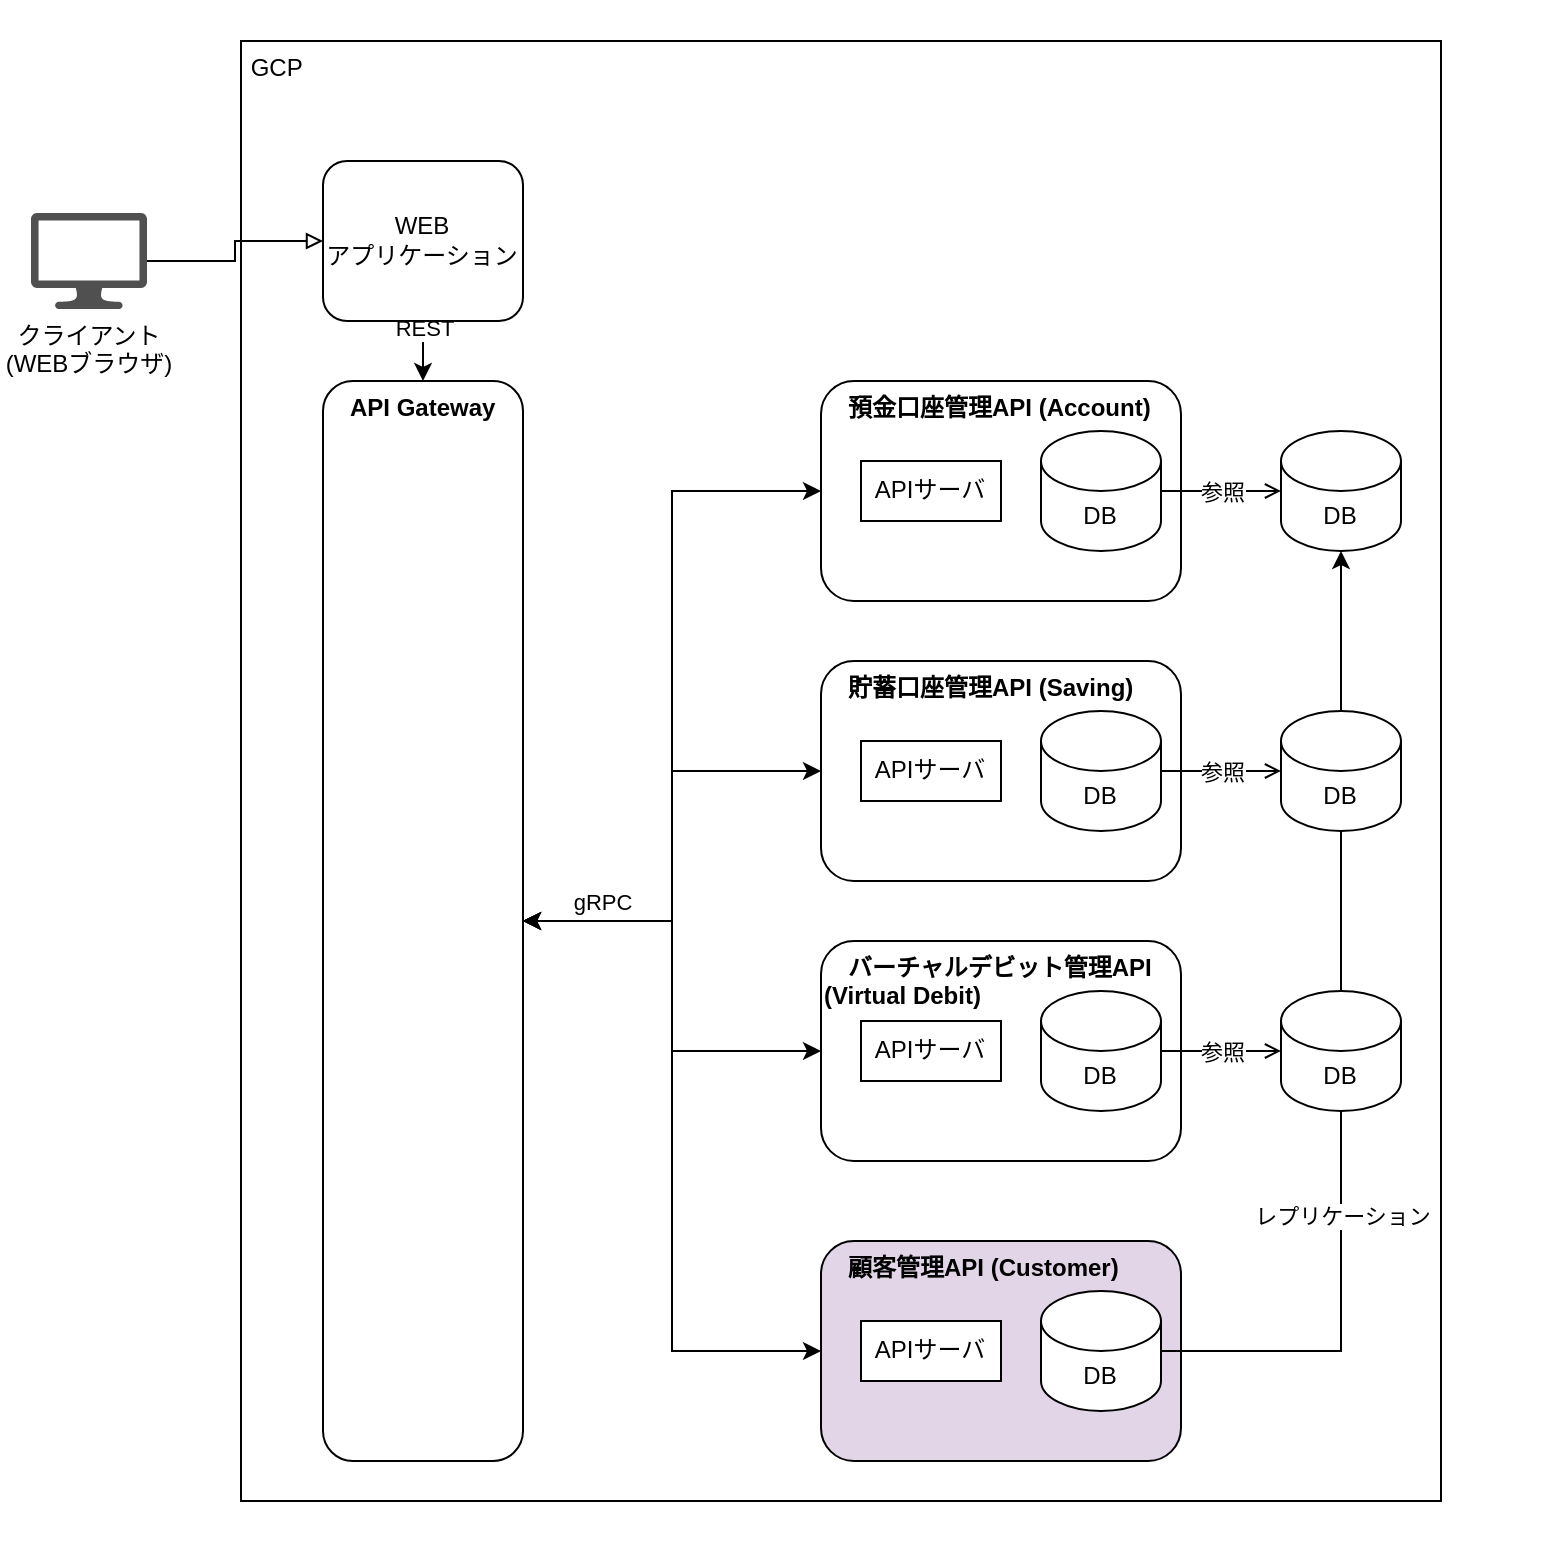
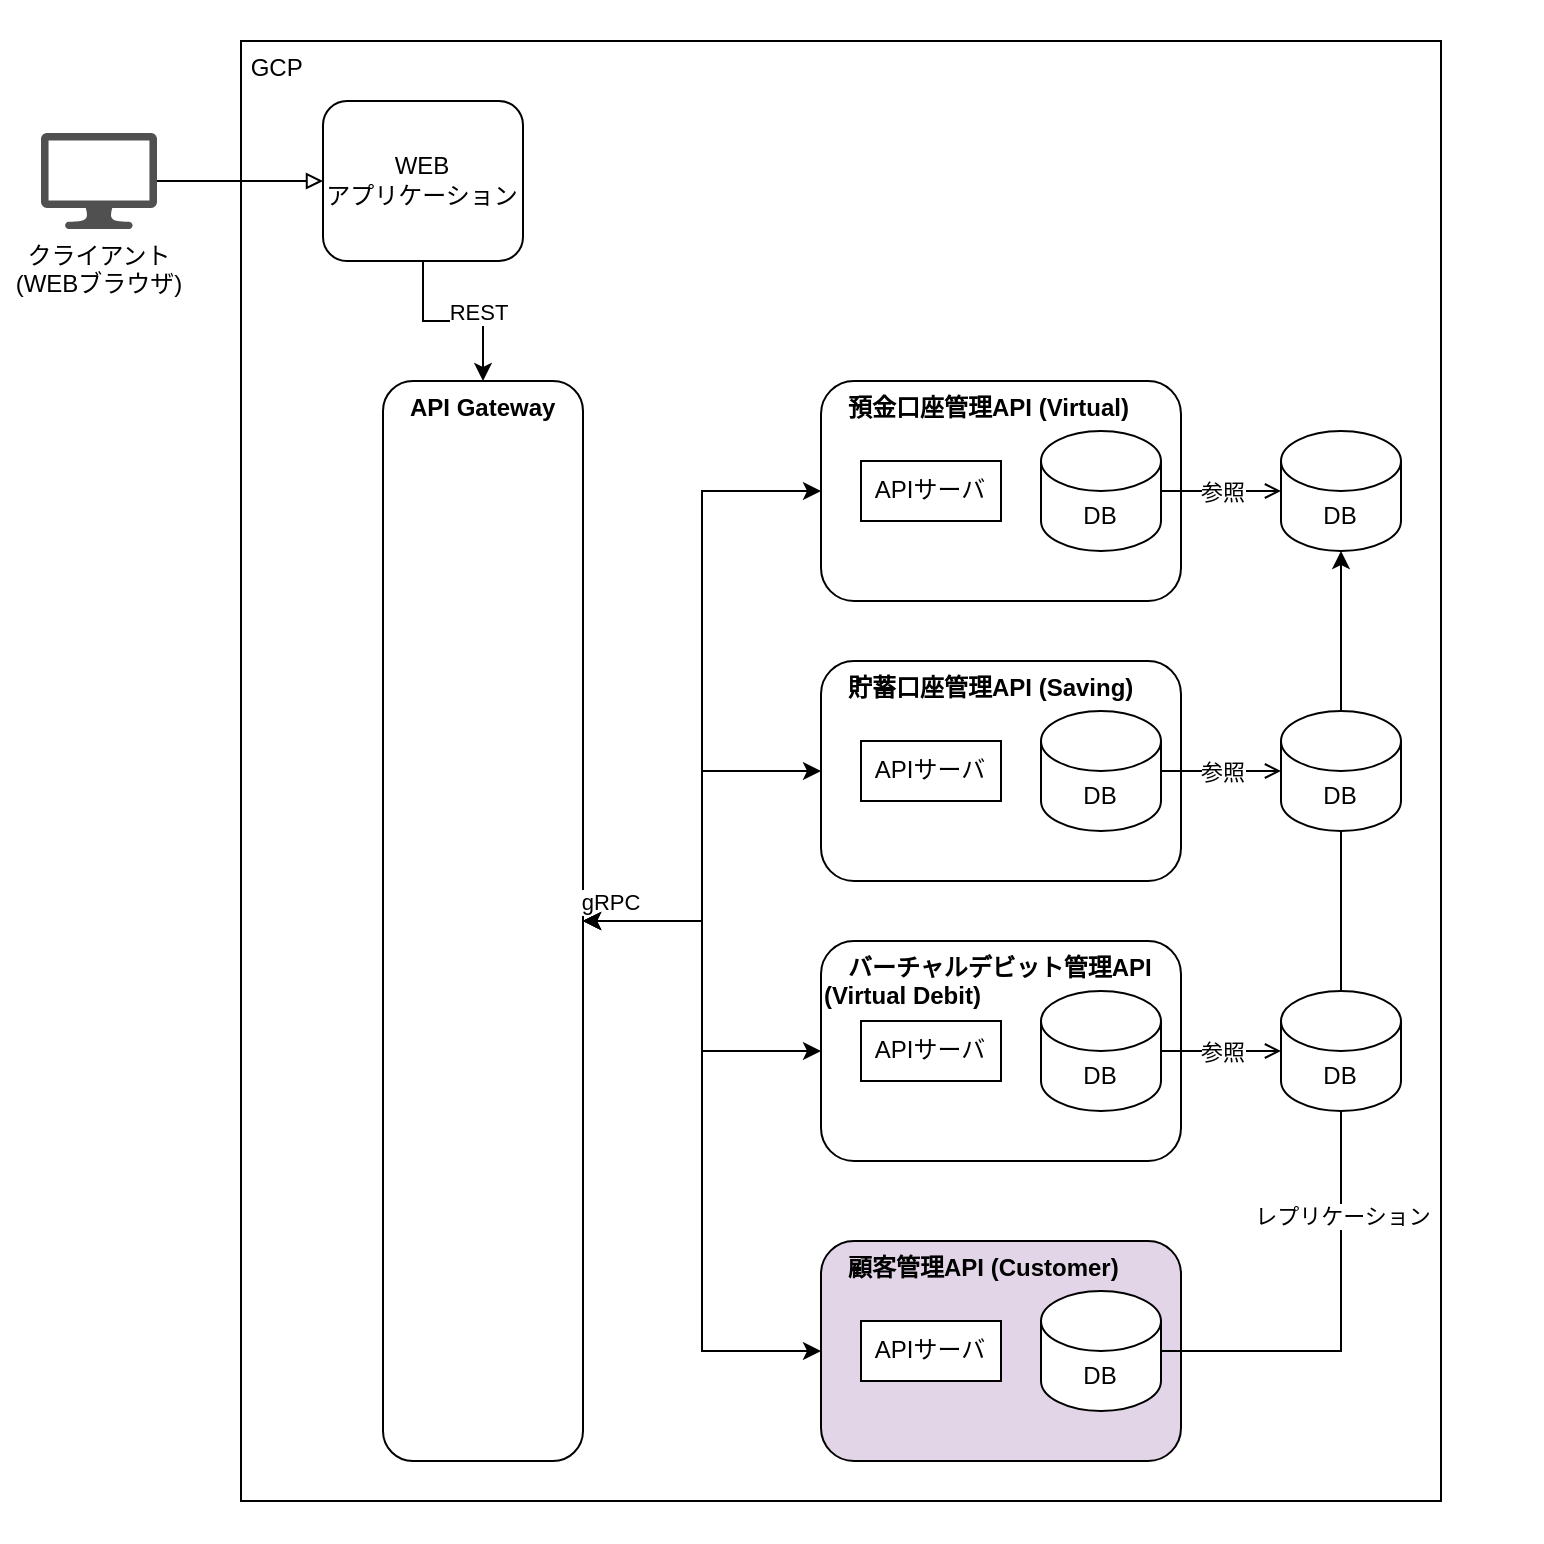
(423, 241) -> (423, 181)
(89, 261) -> (99, 181)
(981, 409) -> (975, 409)
(423, 921) -> (483, 921)
